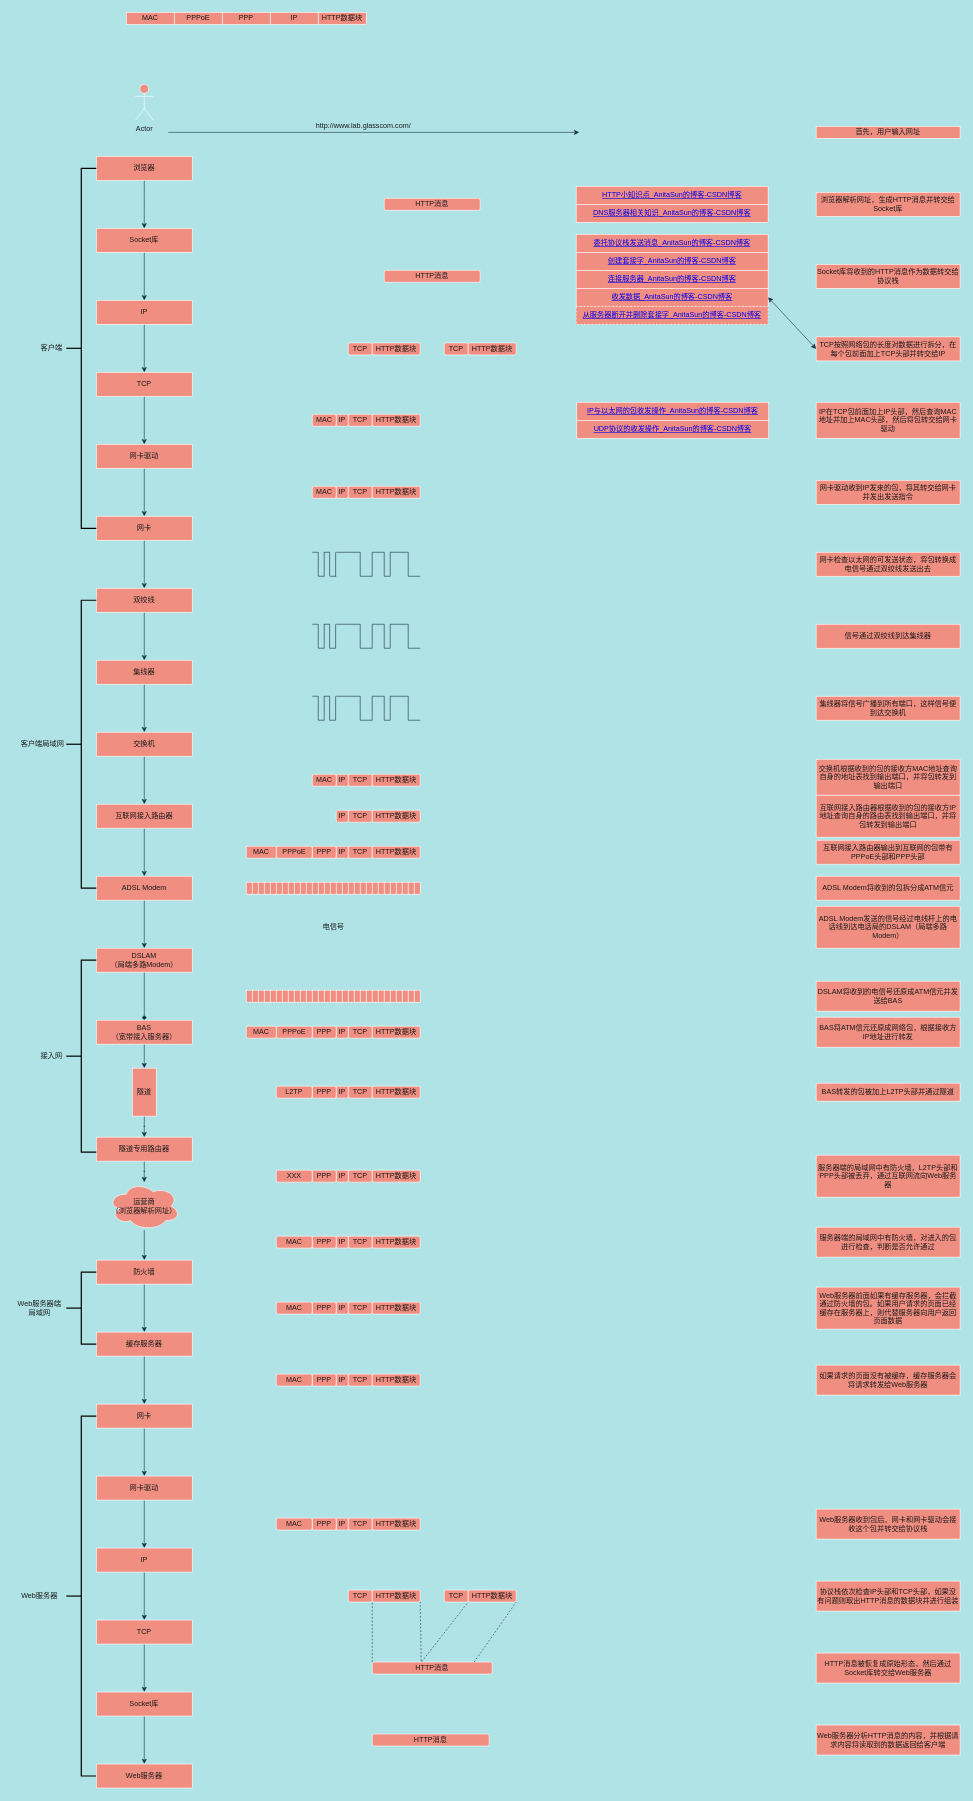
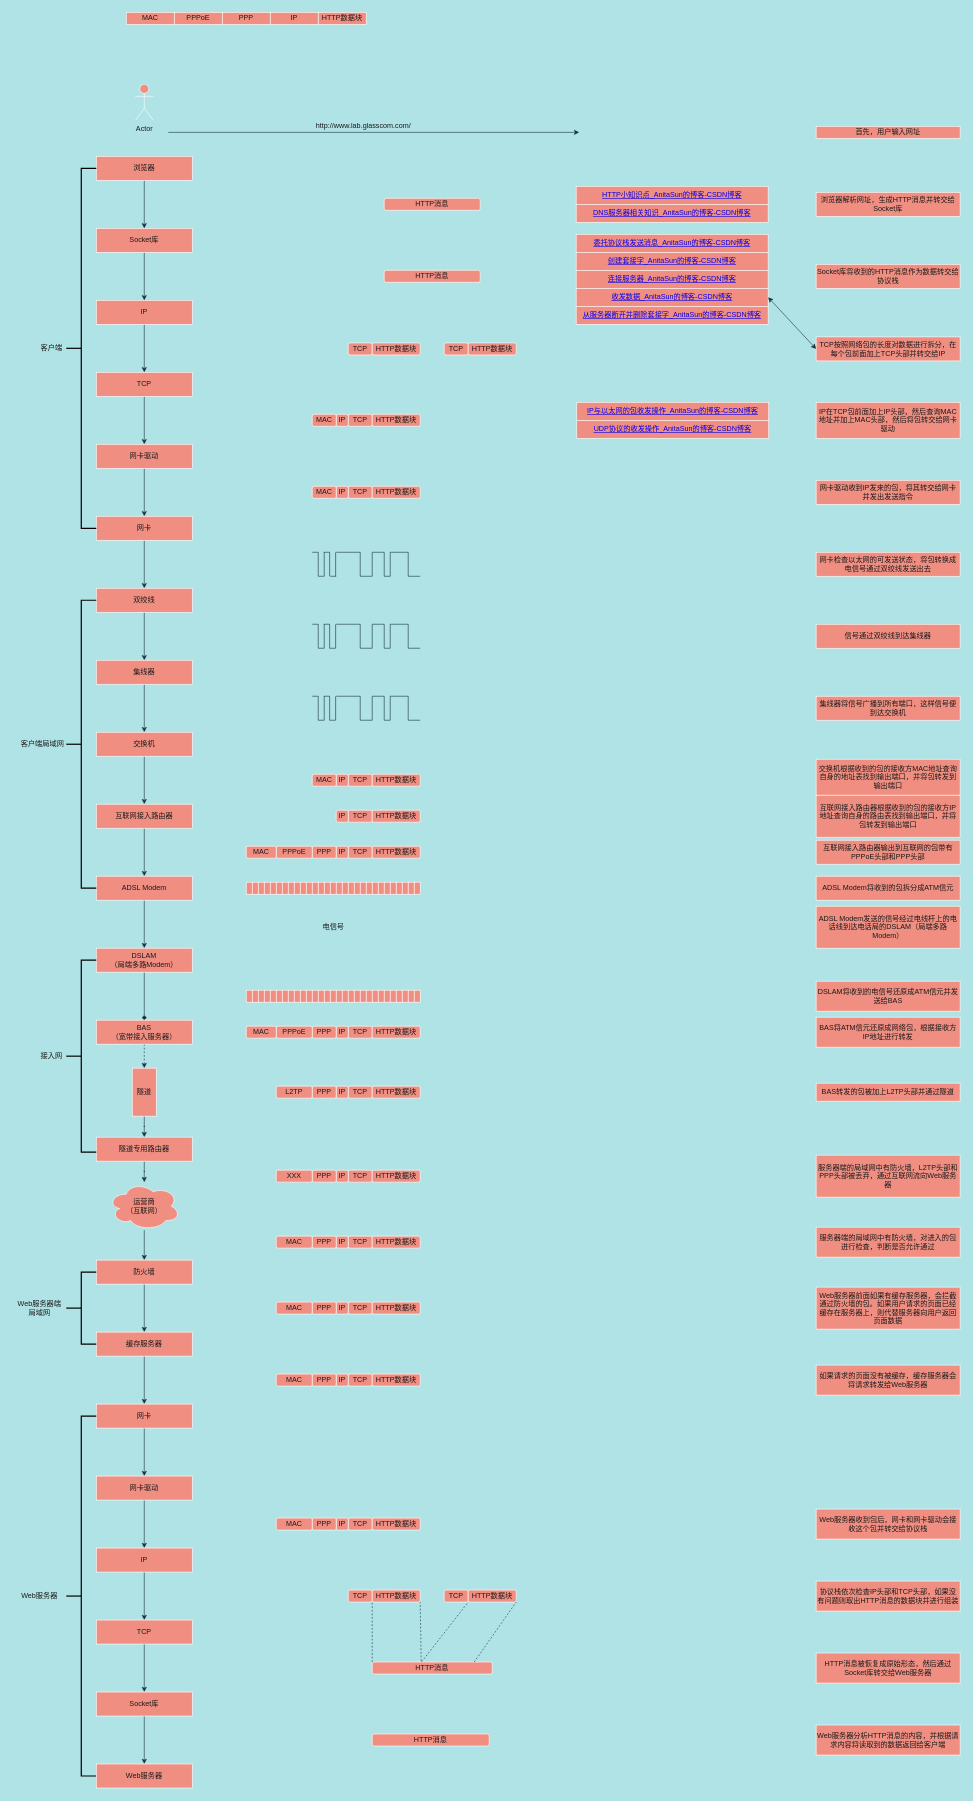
(672, 315) -> (672, 315)
(144, 1053) -> (144, 1053)
(144, 1206) -> (144, 1206)
